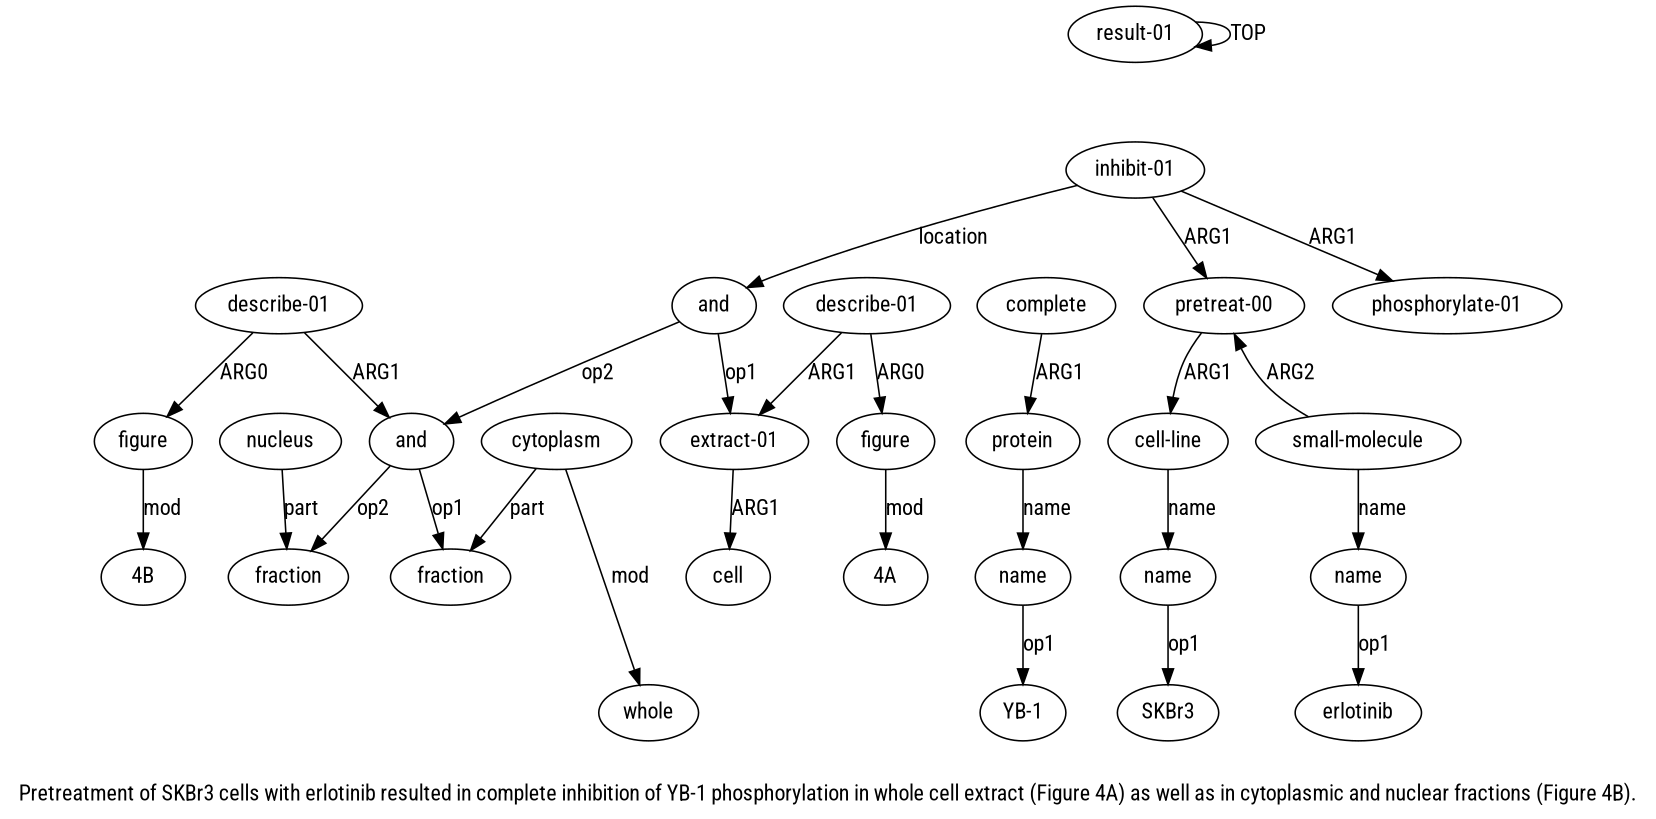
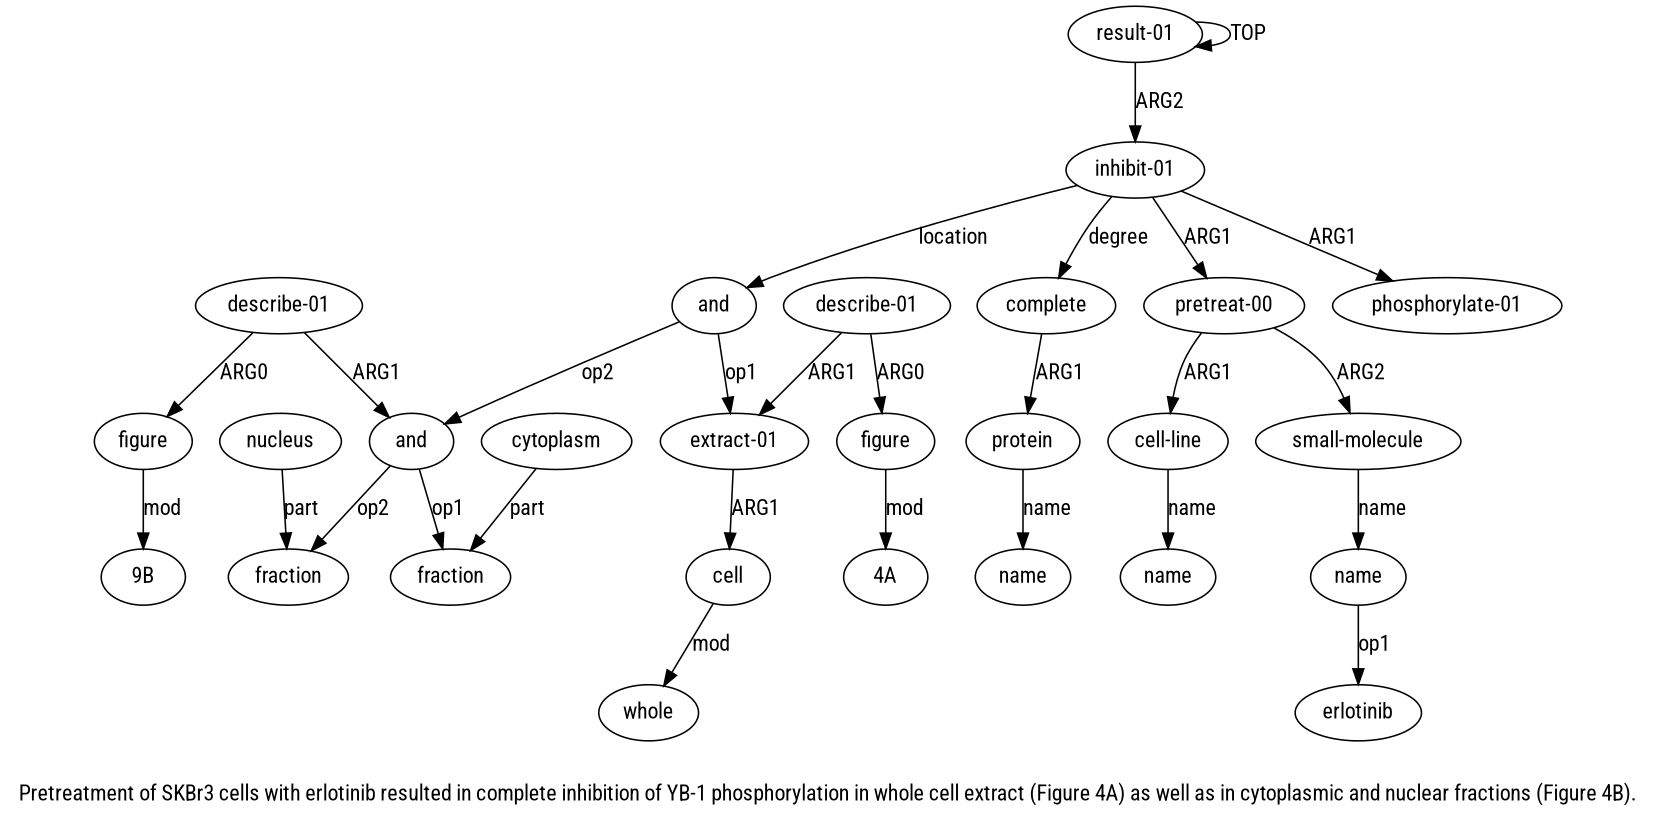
none -> (1135, 94)
none -> (1087, 229)
(1269, 388) -> (1316, 357)
(600, 570) -> (693, 638)
(143, 577) -> (143, 577)
(1023, 713) -> none
(1168, 713) -> none
